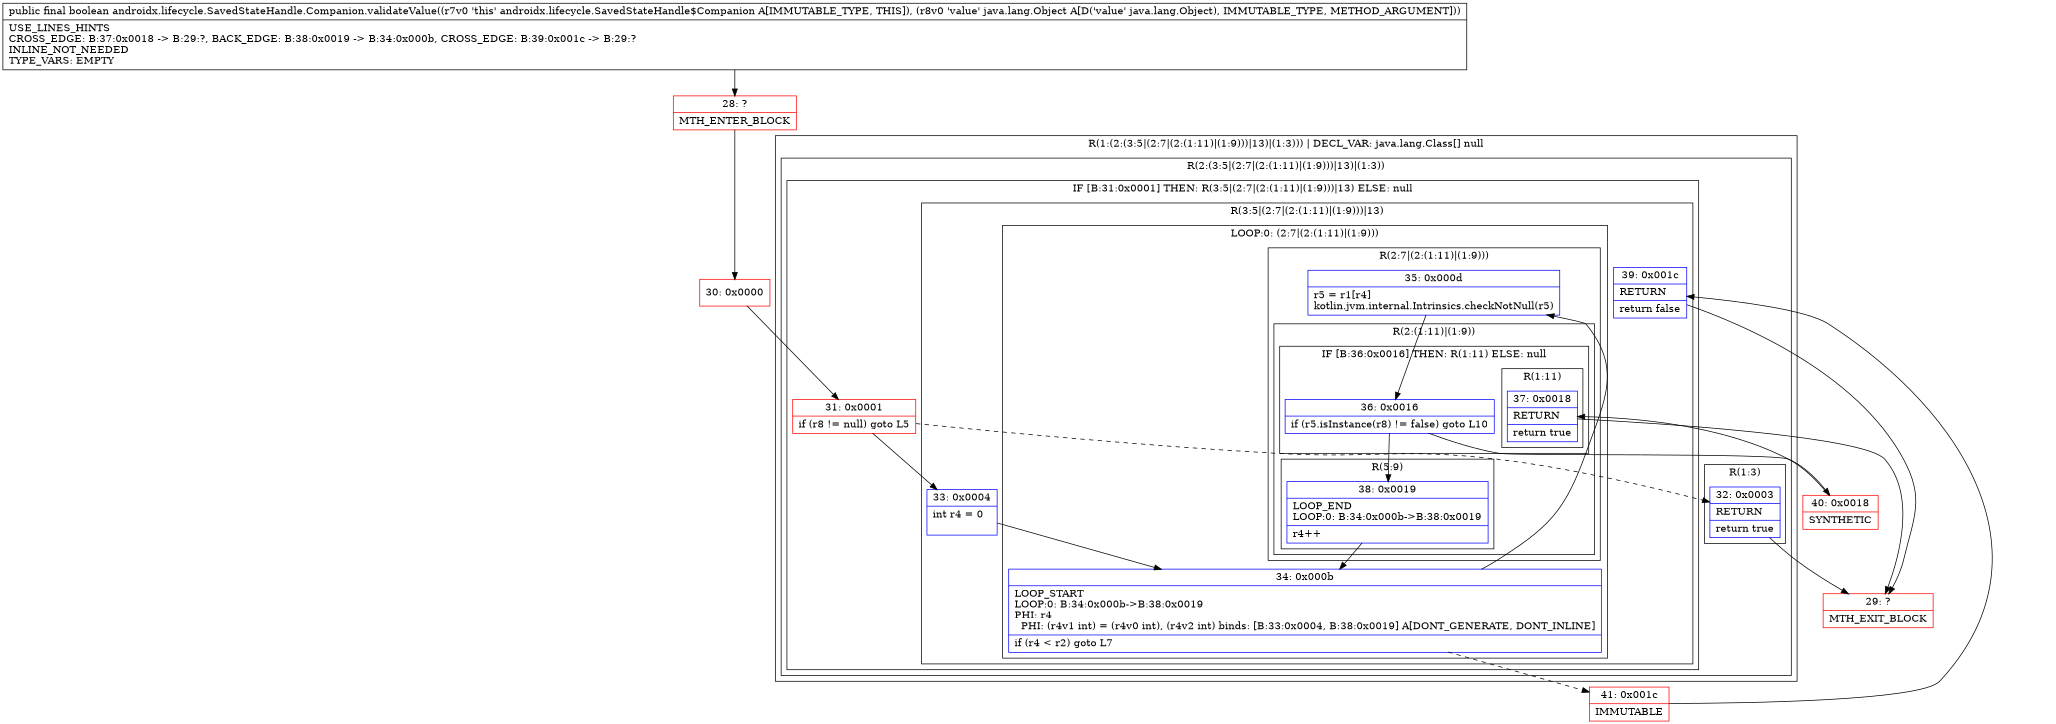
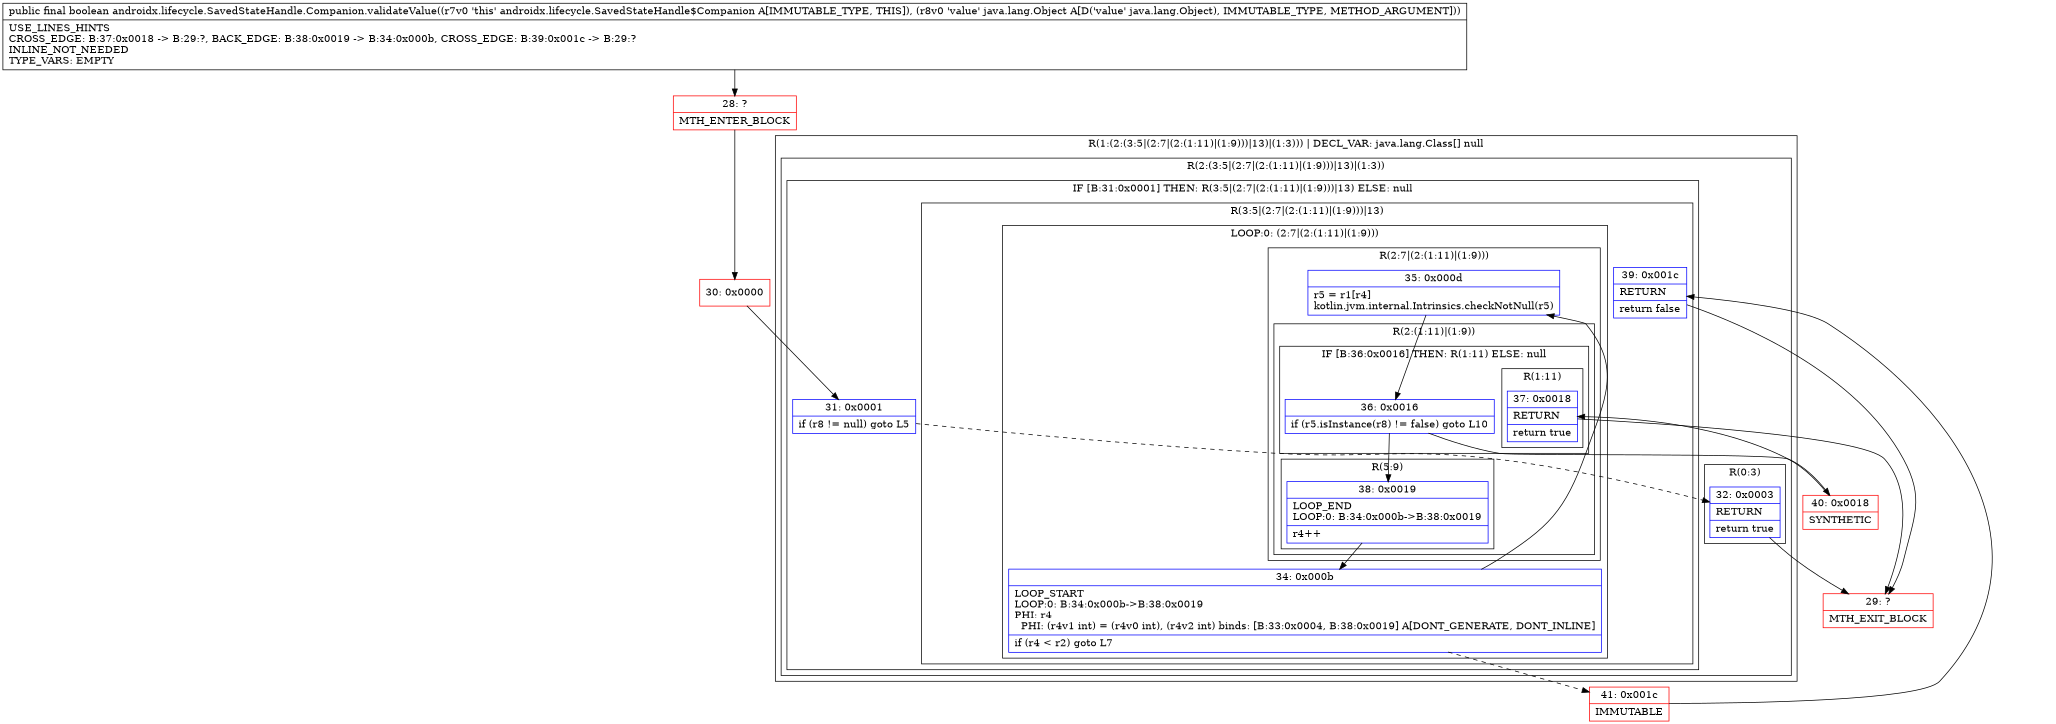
(854, 416) -> (854, 416)
(1745, 473) -> (1745, 473)
(962, 512) -> none
